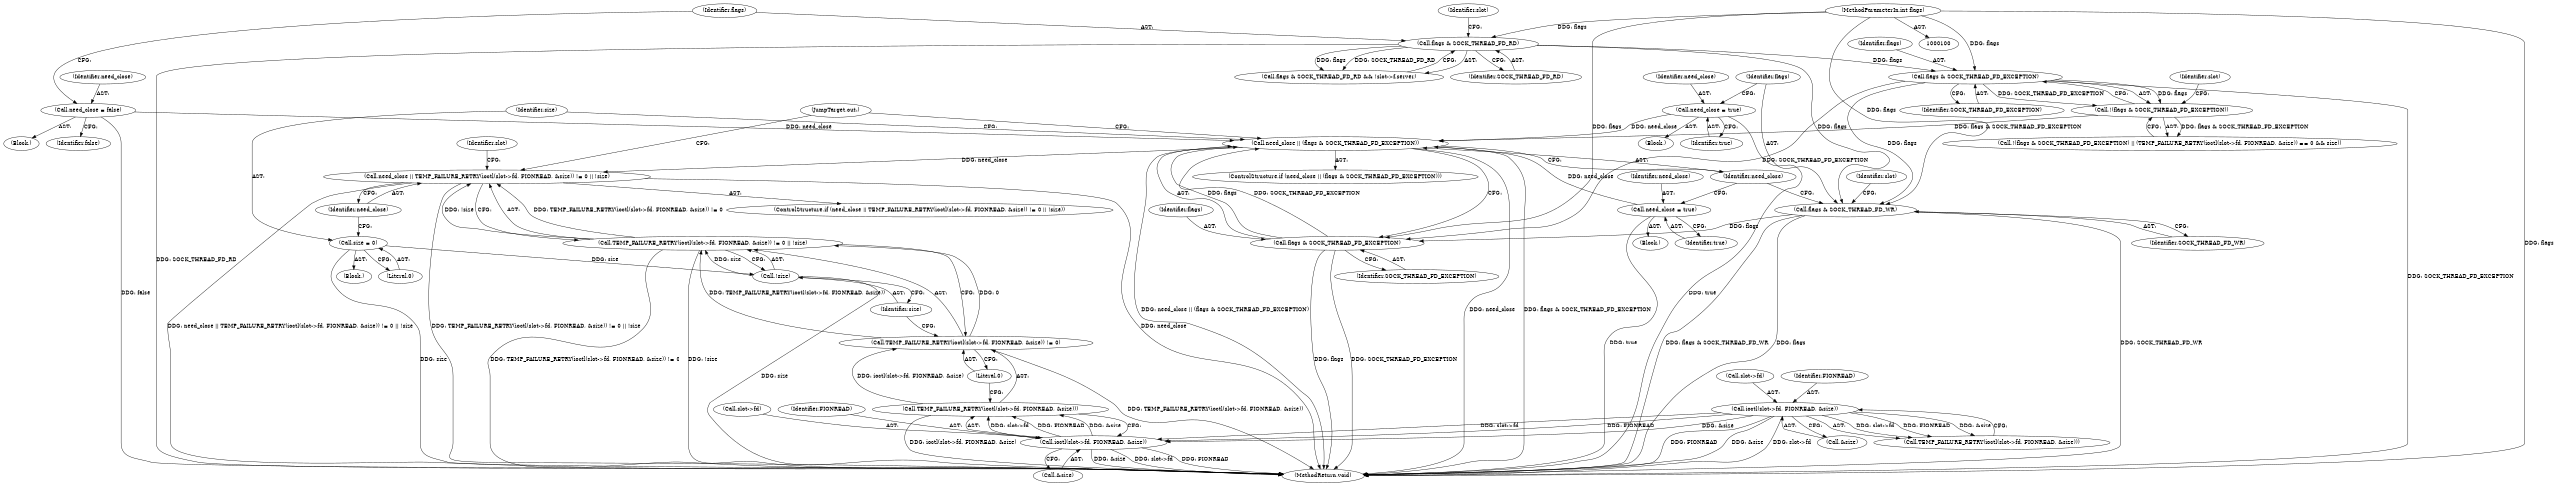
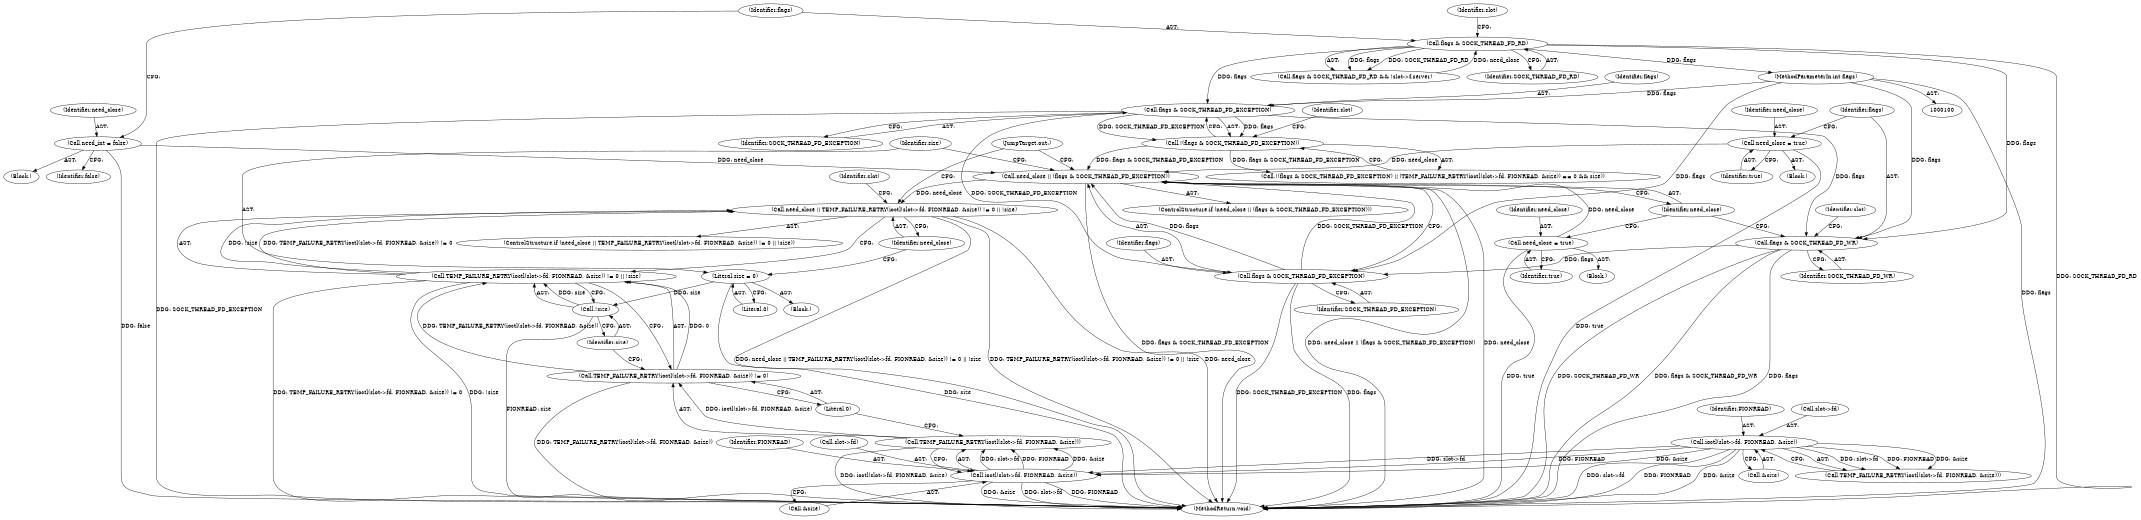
(1660, 18) -> (1647, 61)
(1450, 61) -> (1497, 61)
(88, 110) -> (98, 144)
(358, 243) -> (735, 277)
(775, 376) -> (529, 409)
